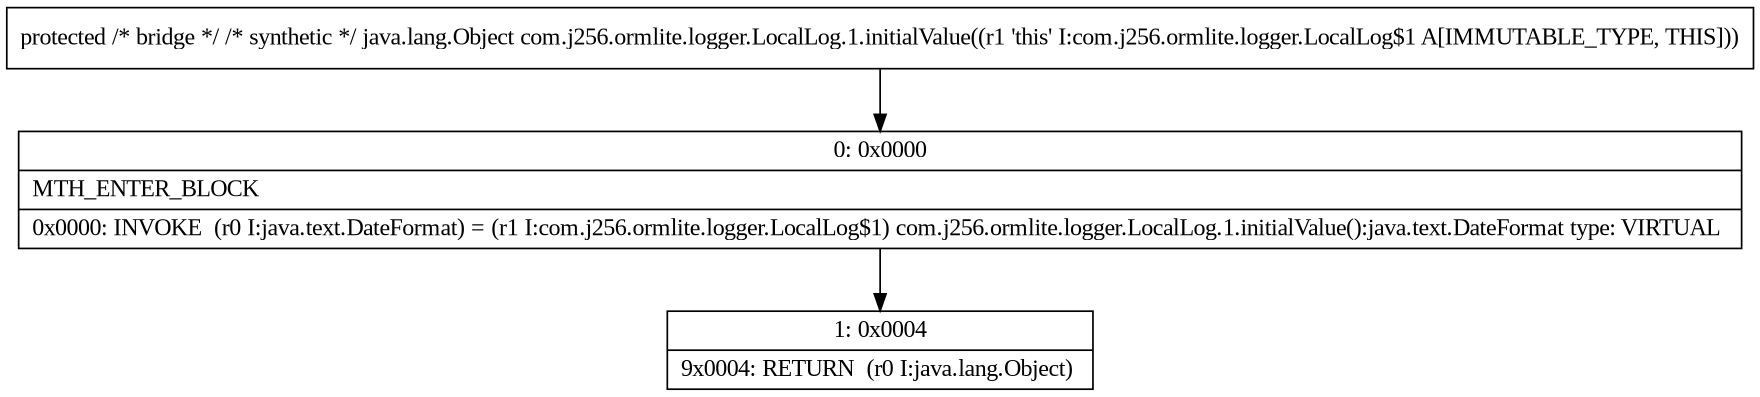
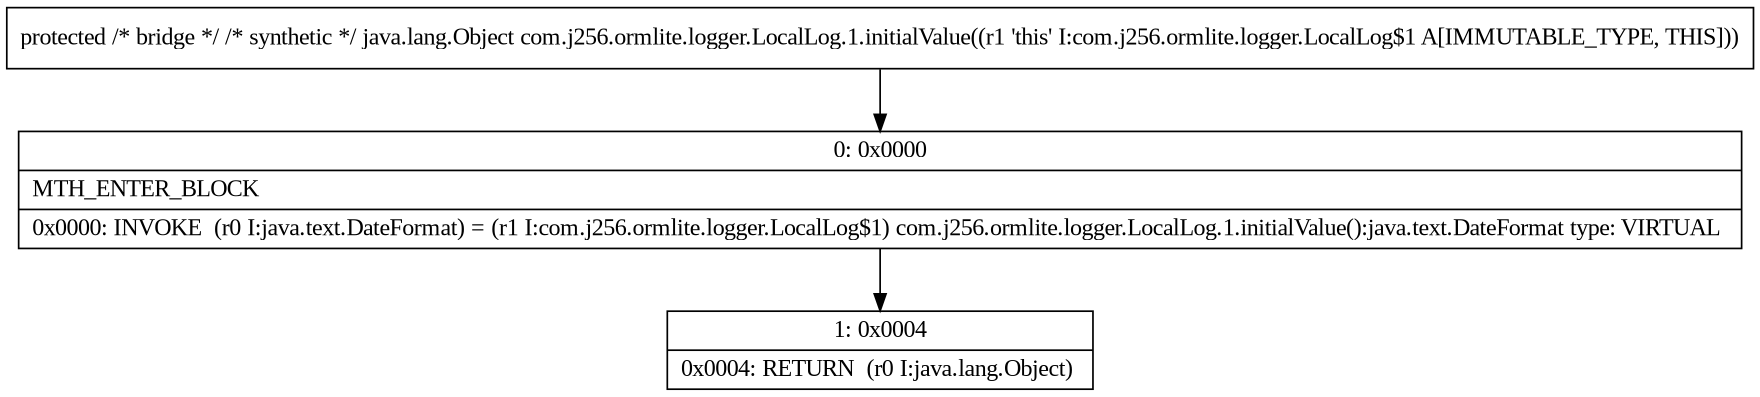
(880, 369) -> (880, 369)
